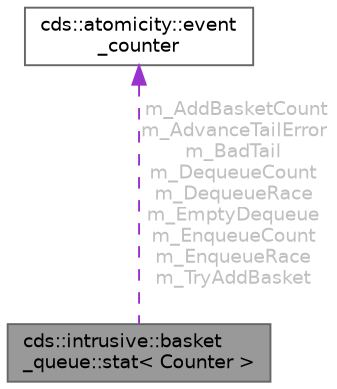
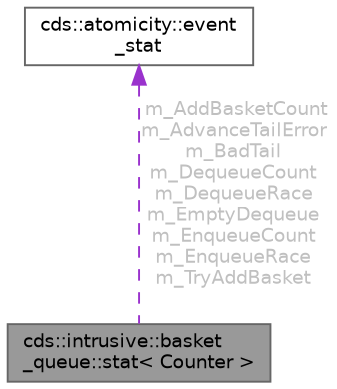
(139, 36) -> (139, 36)
